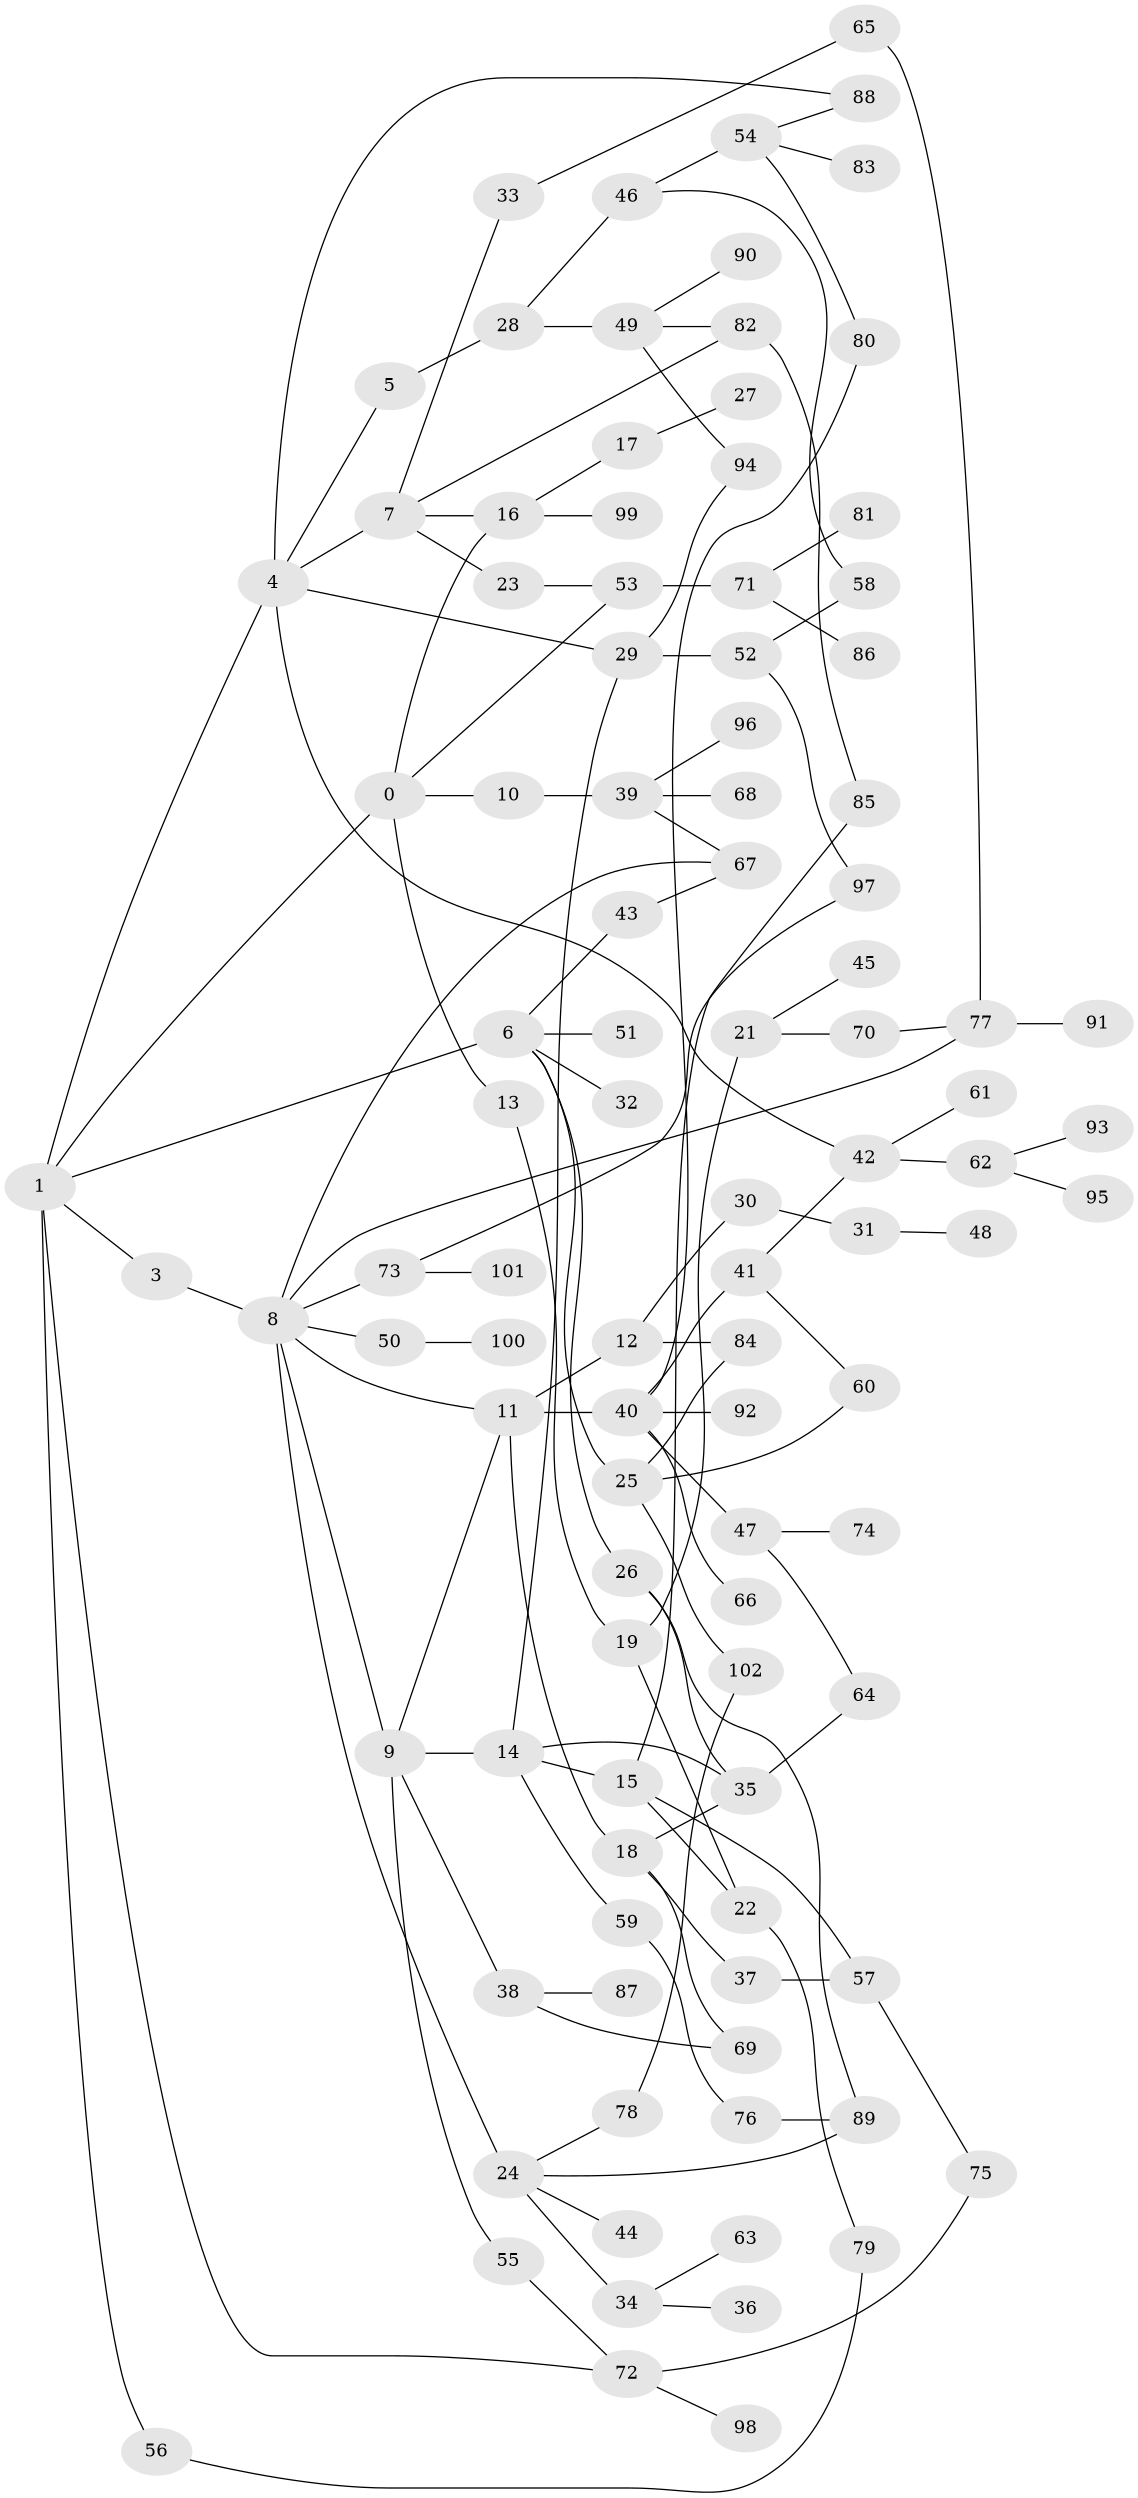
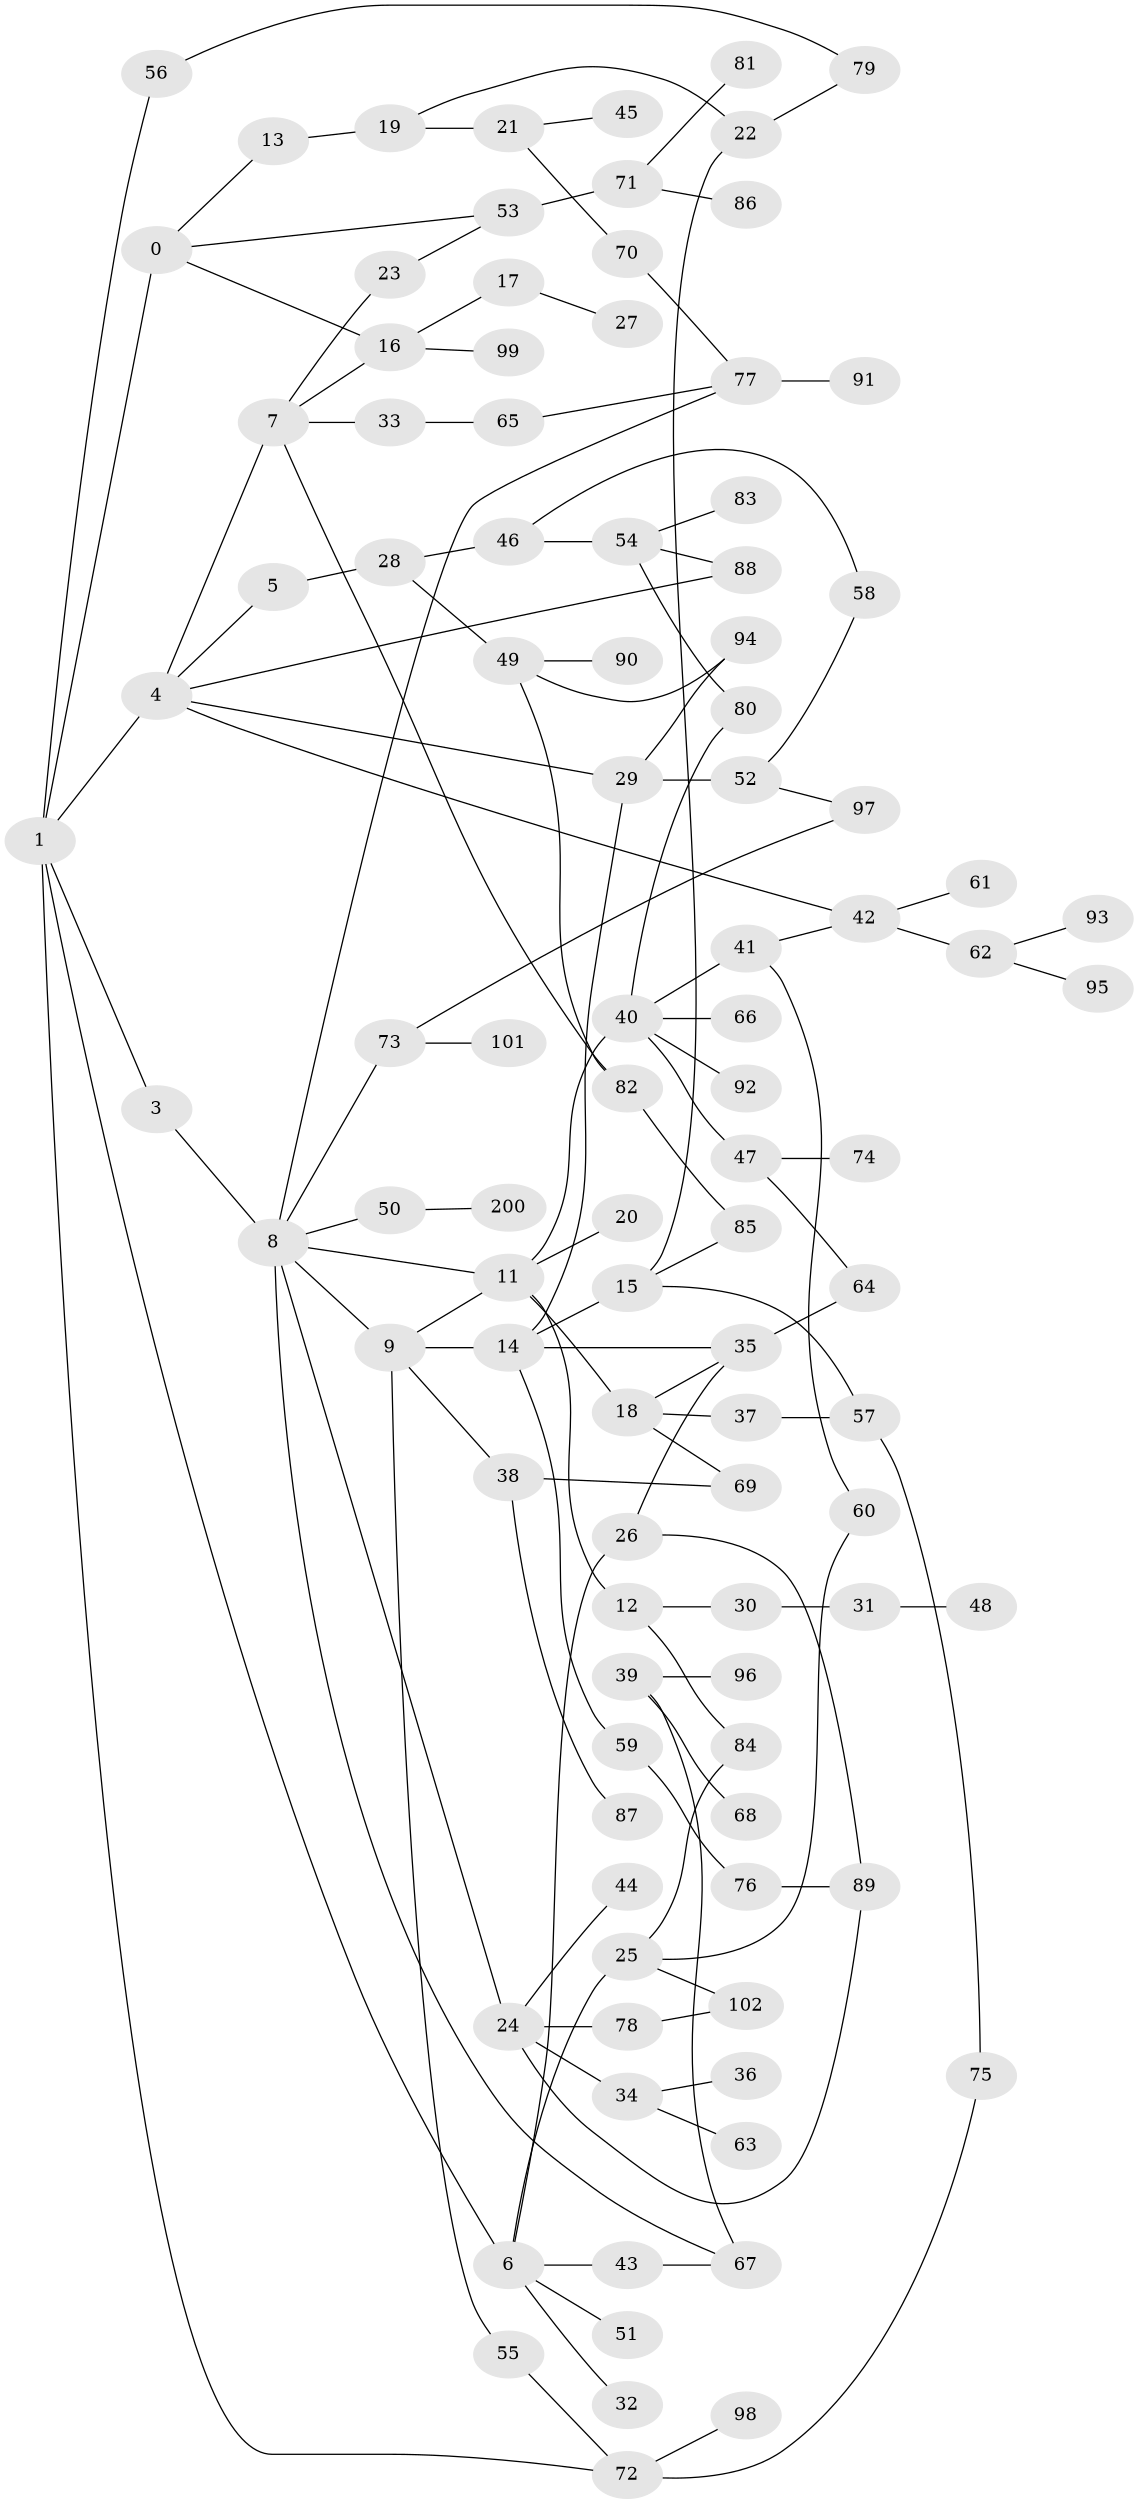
(509, 796) -> none
none -> (627, 1218)
(509, 1342) -> (509, 1208)
